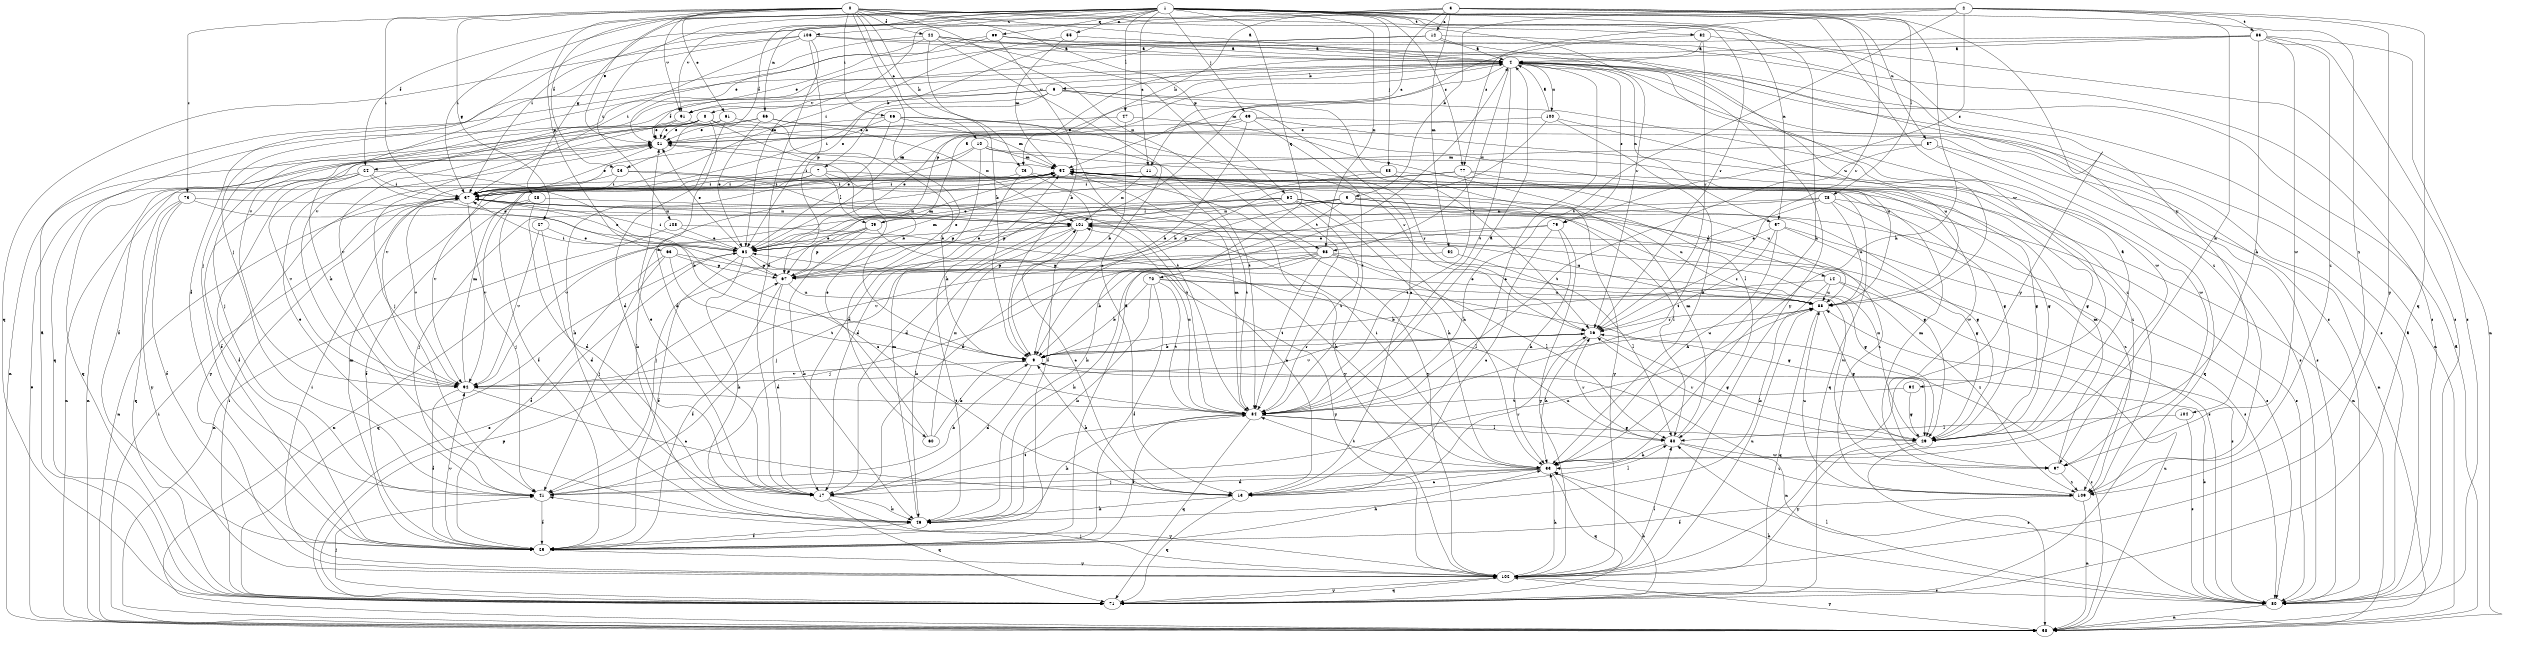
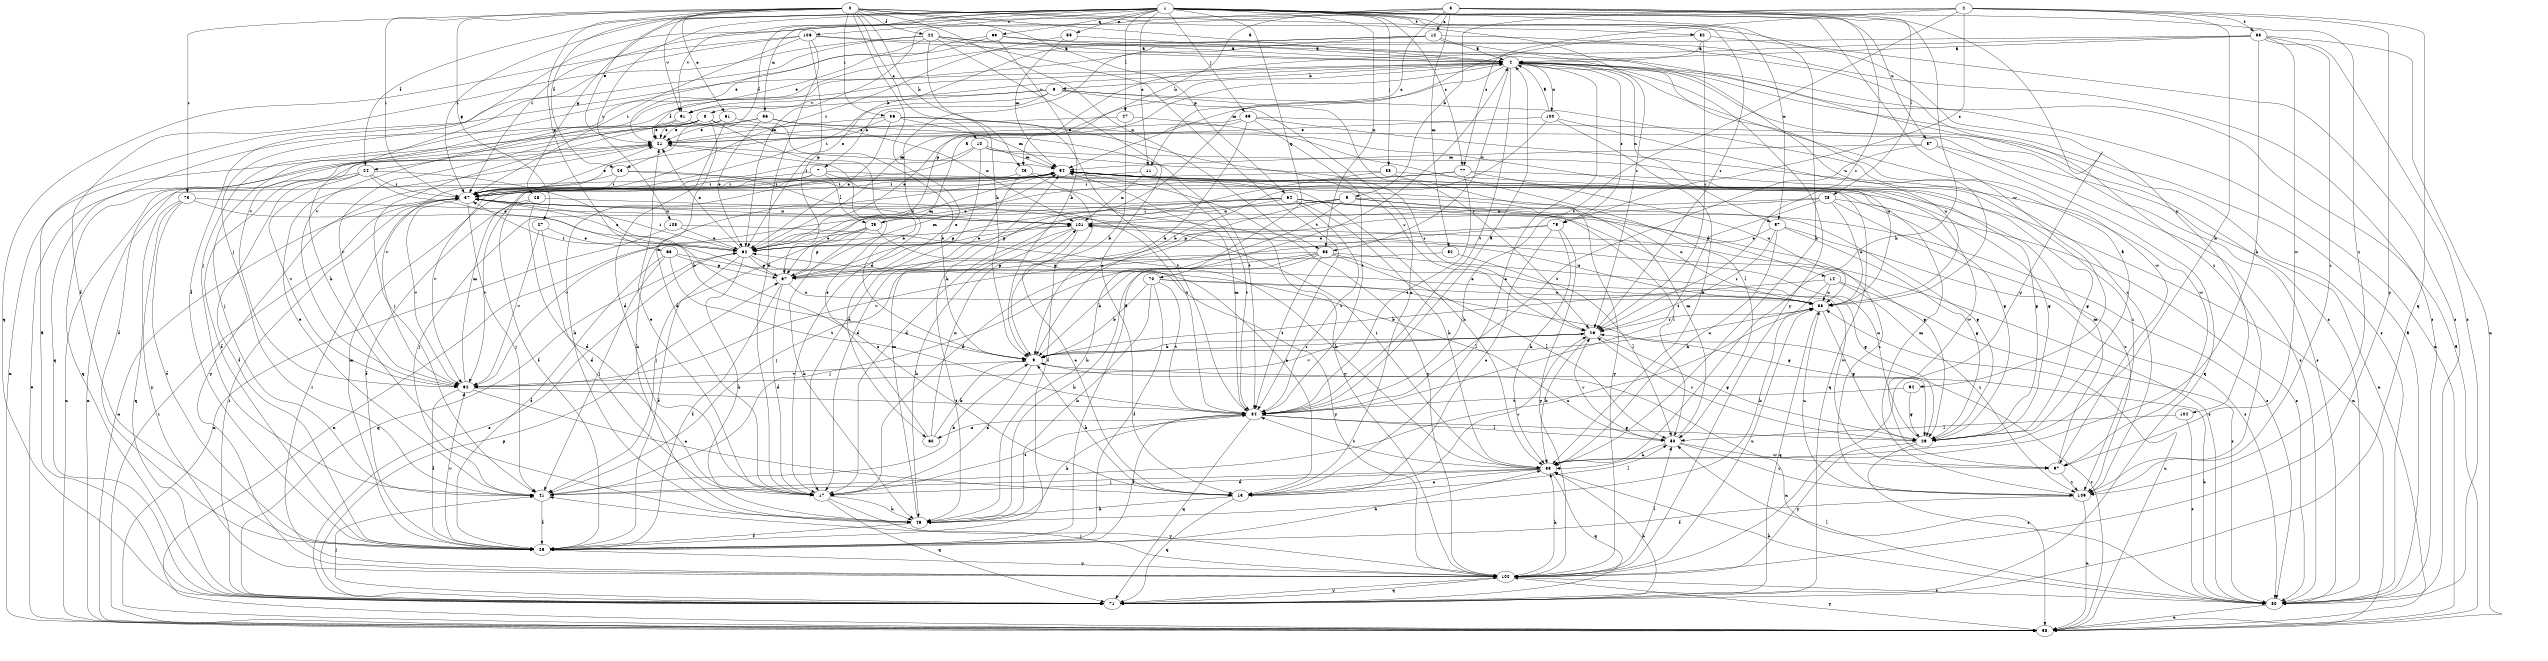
none -> (961, 113)
none -> (156, 139)
(1188, 318) -> (1092, 420)
